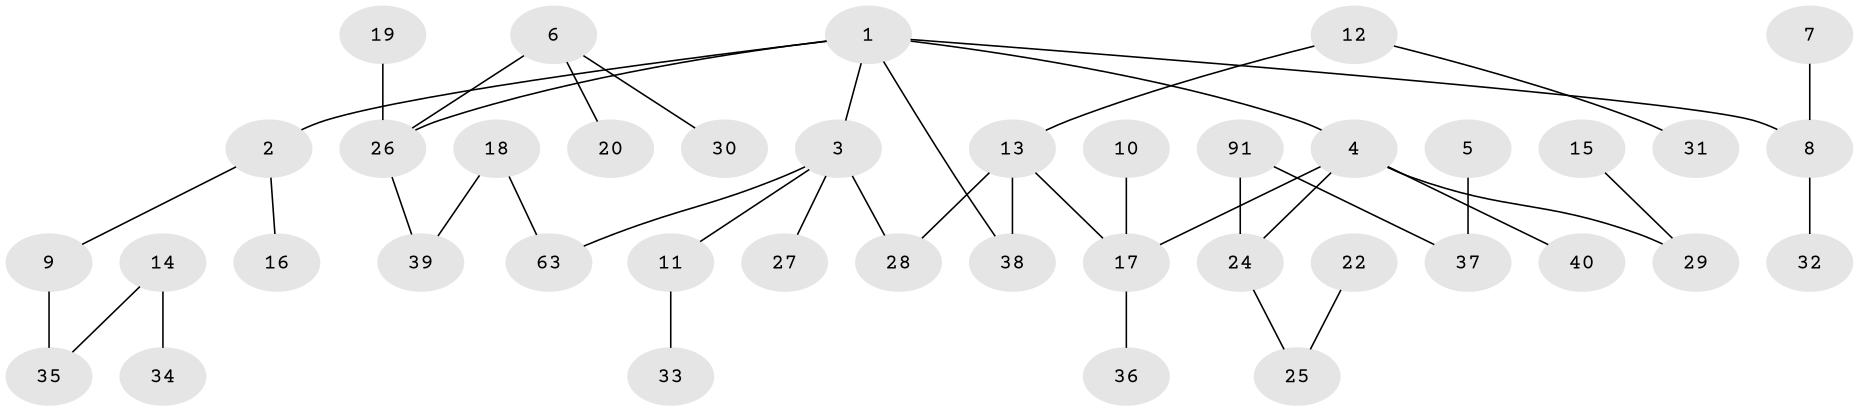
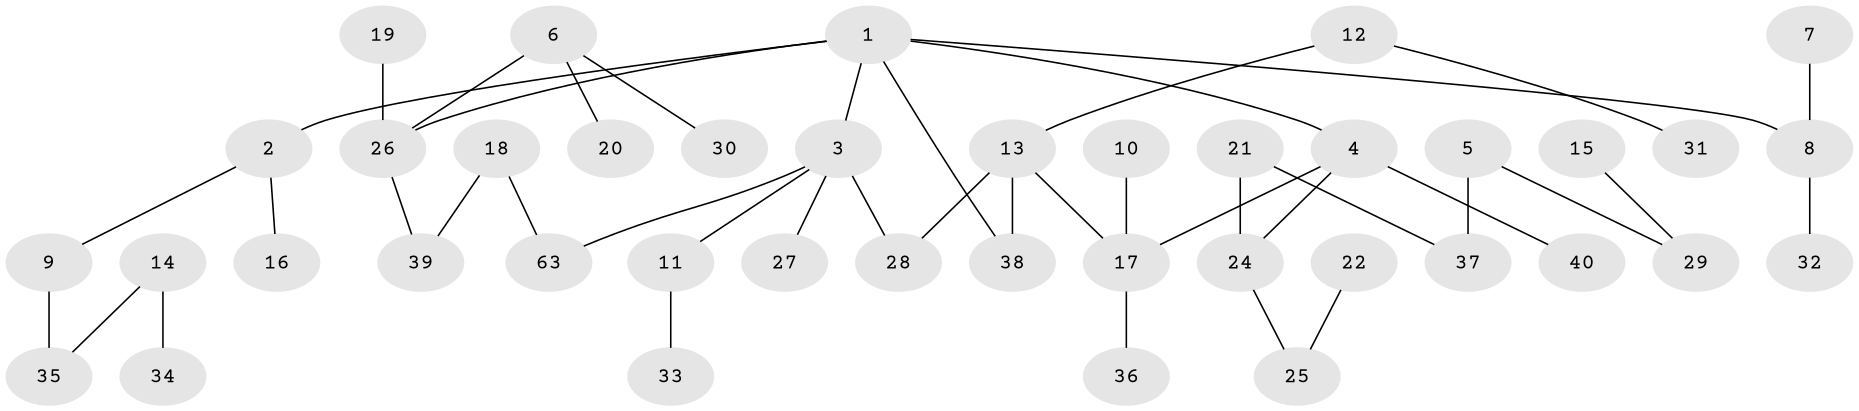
(1240, 149) -> (1240, 149)
(1525, 206) -> (1582, 206)
